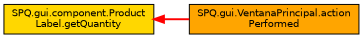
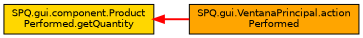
(79, 19) -> (79, 19)
